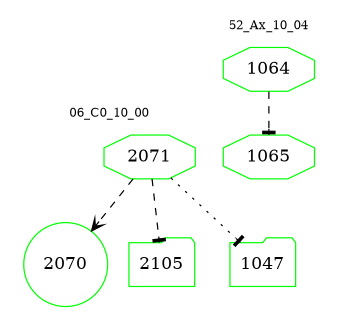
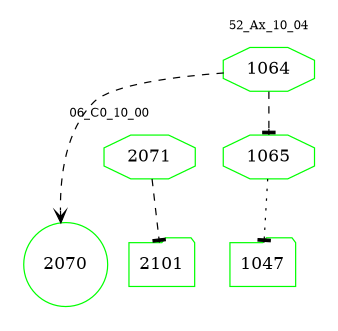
(116, 200) -> (107, 94)
(197, 202) -> (266, 208)
(162, 265) -> (162, 265)
